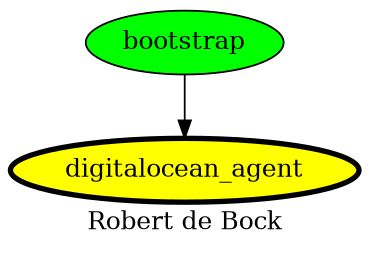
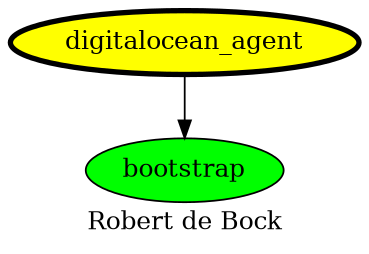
(185, 98) -> (185, 98)
